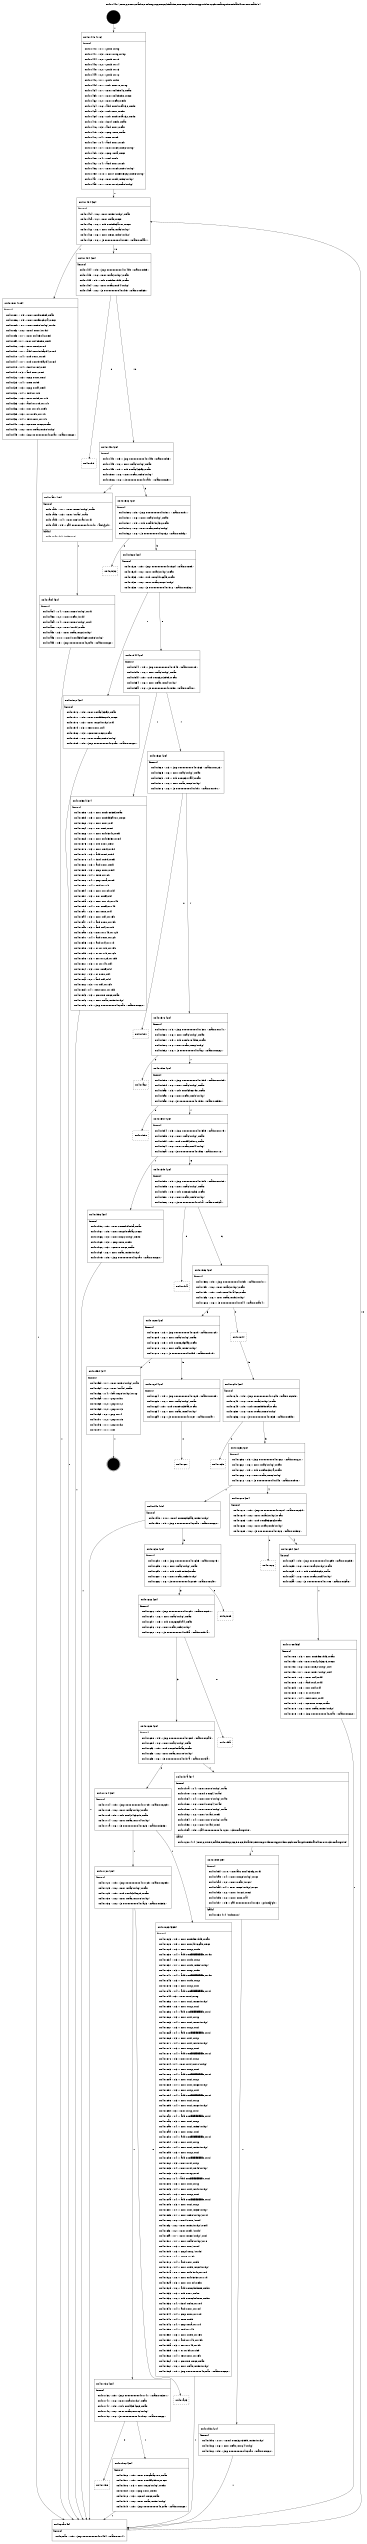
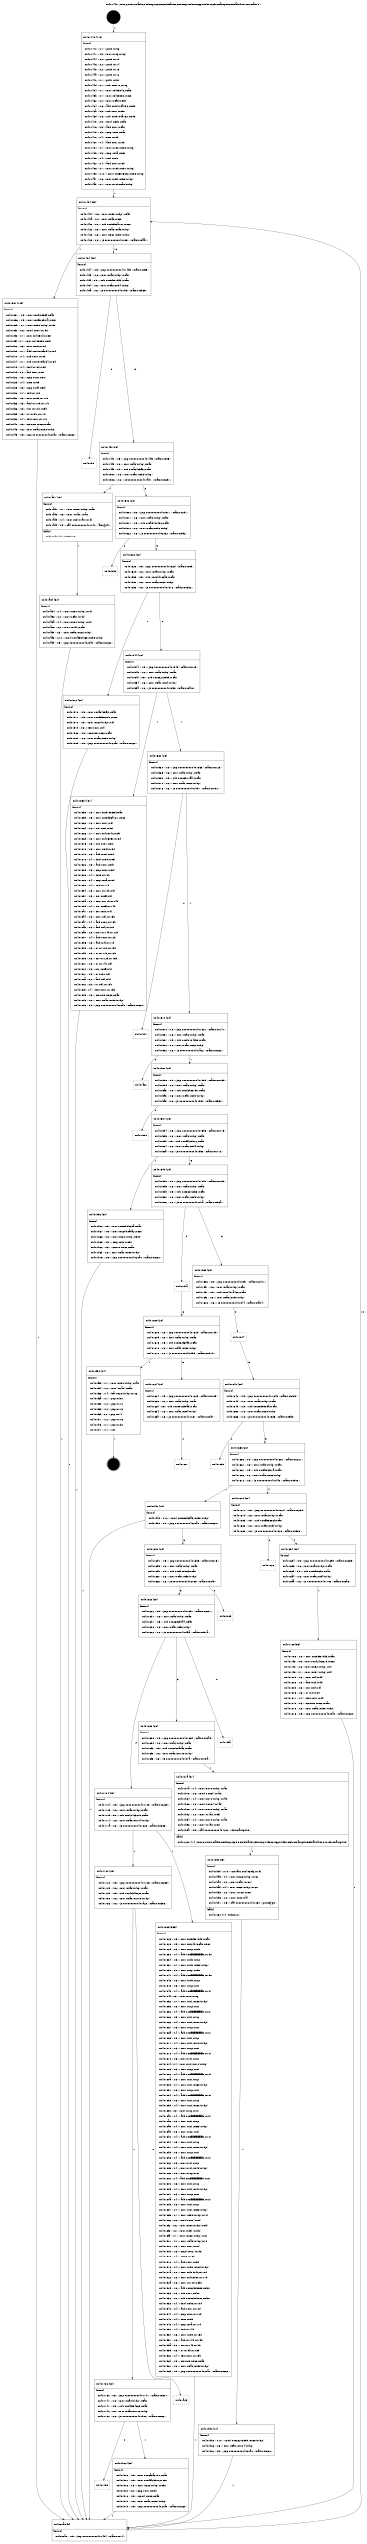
(190, 1109) -> none
(207, 1311) -> (182, 1303)
(155, 1775) -> (138, 1710)
